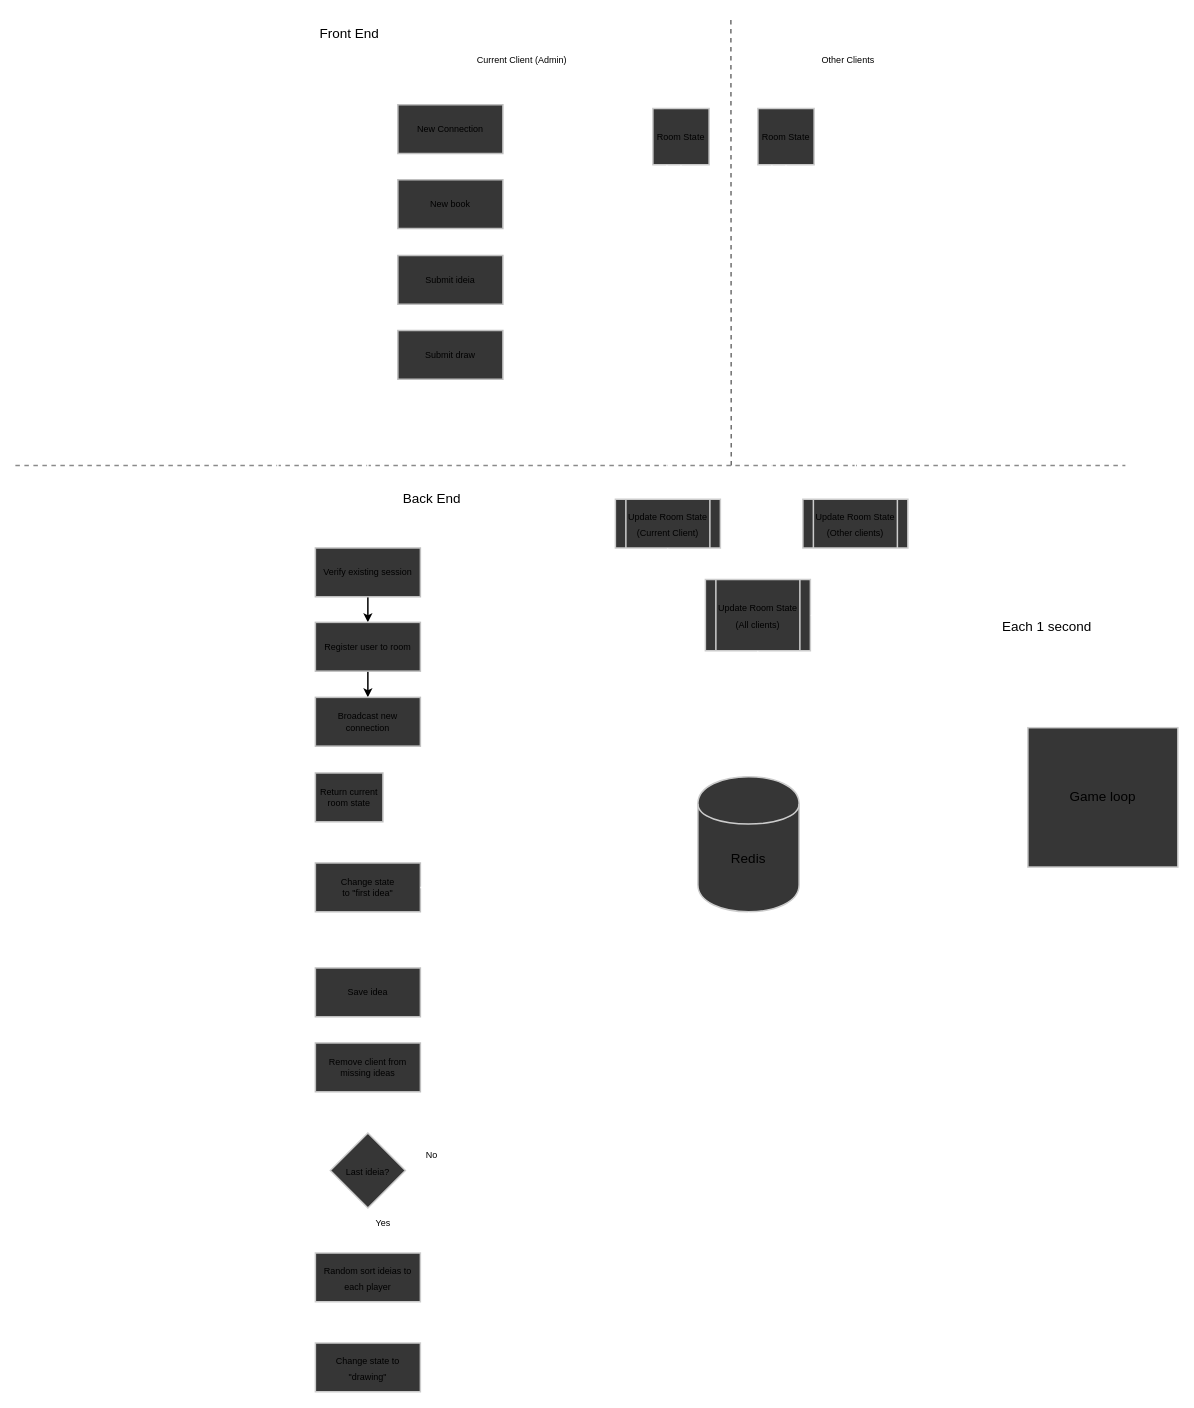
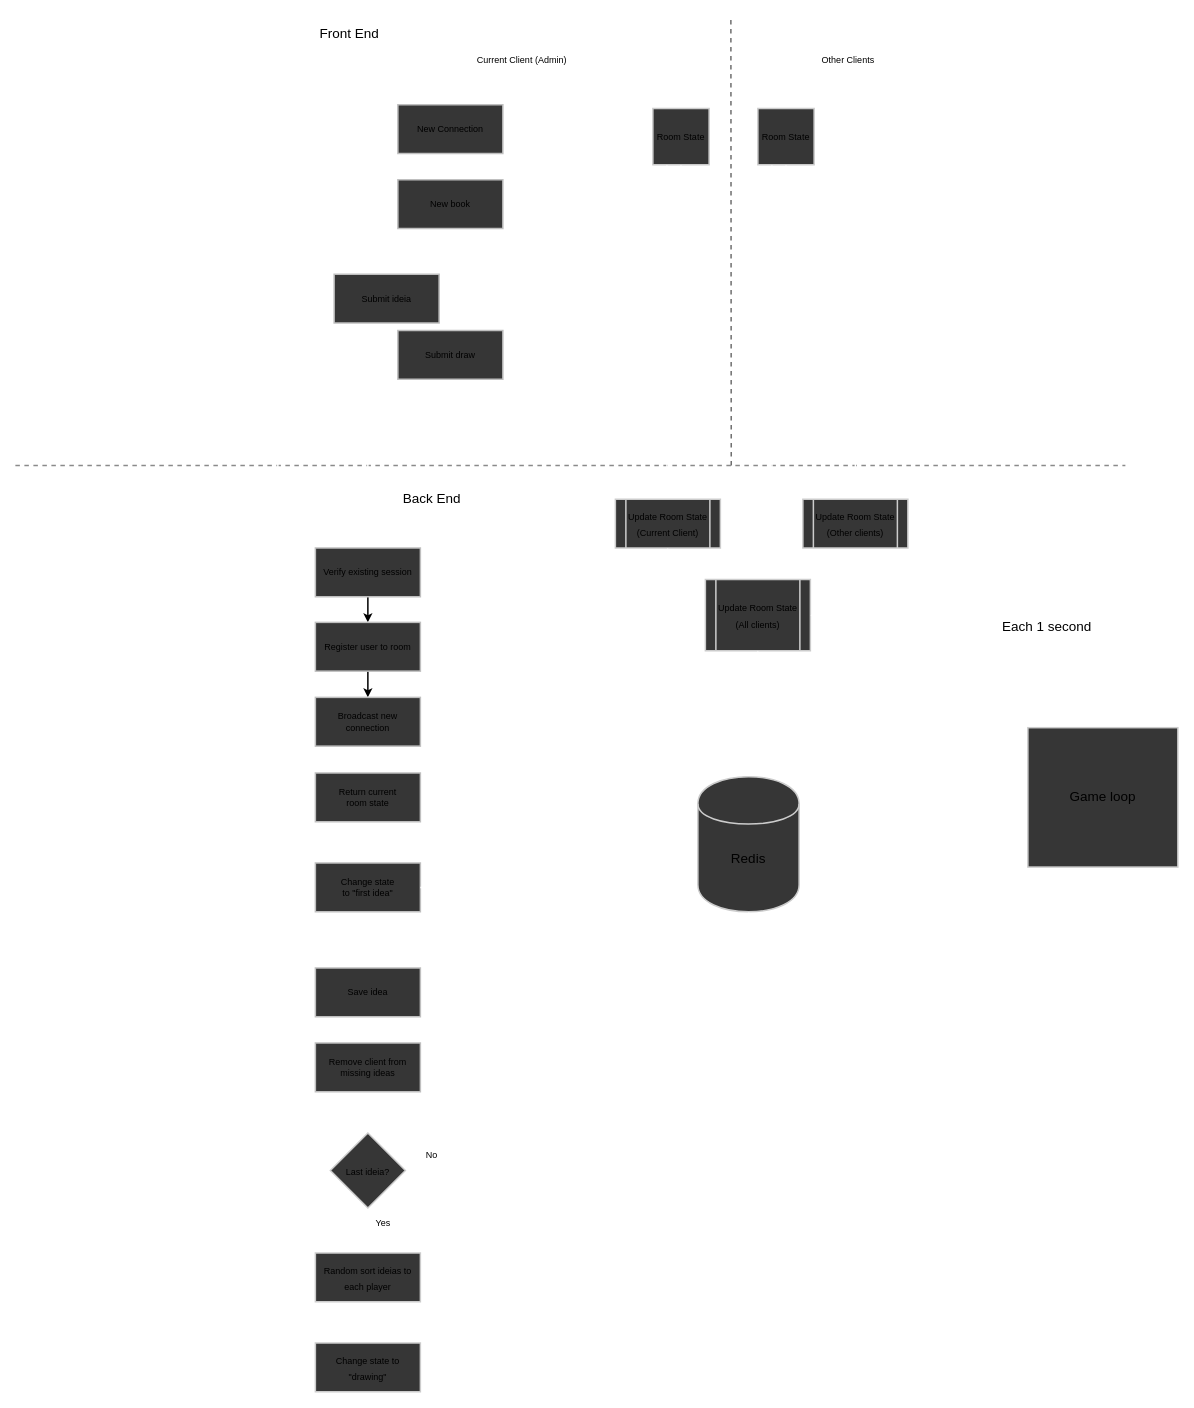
(450, 280) -> (387, 299)
(349, 797) -> (368, 797)
